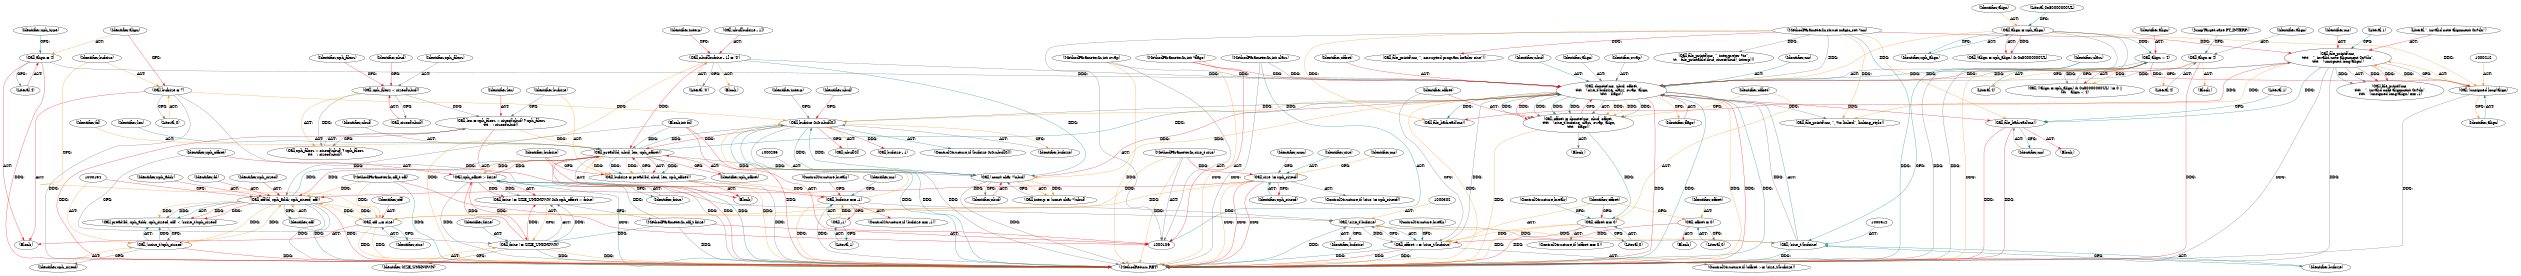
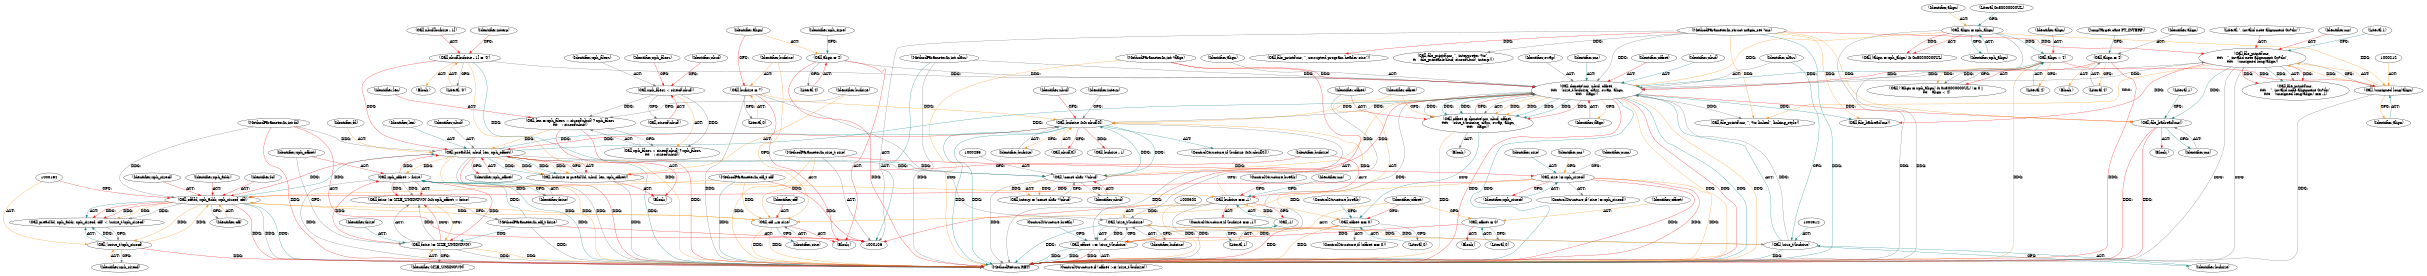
(1091, 58) -> none
(680, 123) -> (274, 123)
(553, 211) -> (832, 211)
